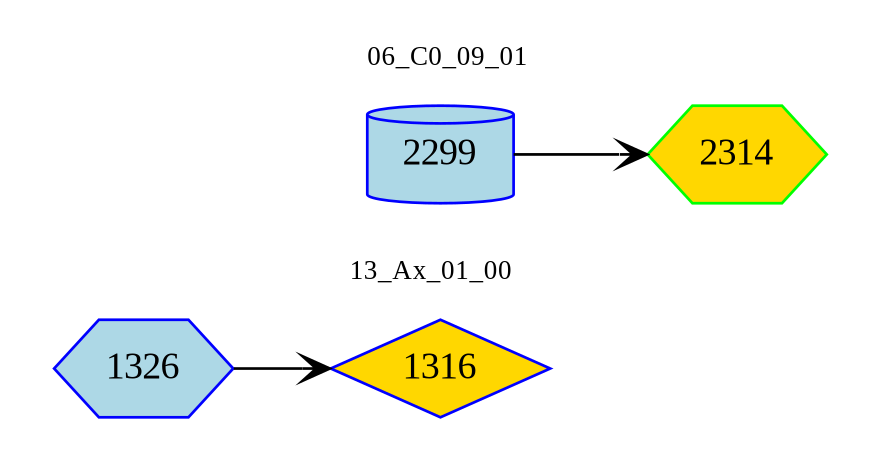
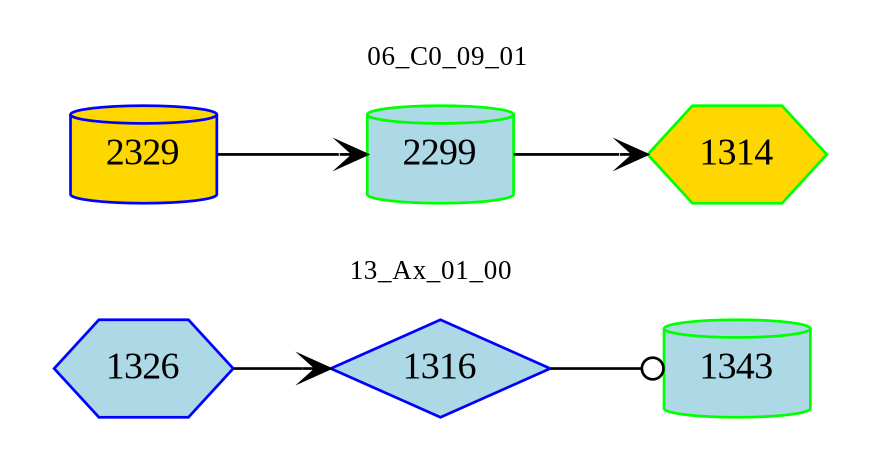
none -> (144, 154)
(440, 154) -> (440, 154)
(737, 154) -> (737, 154)
(440, 369) -> (440, 369)
none -> (737, 369)
